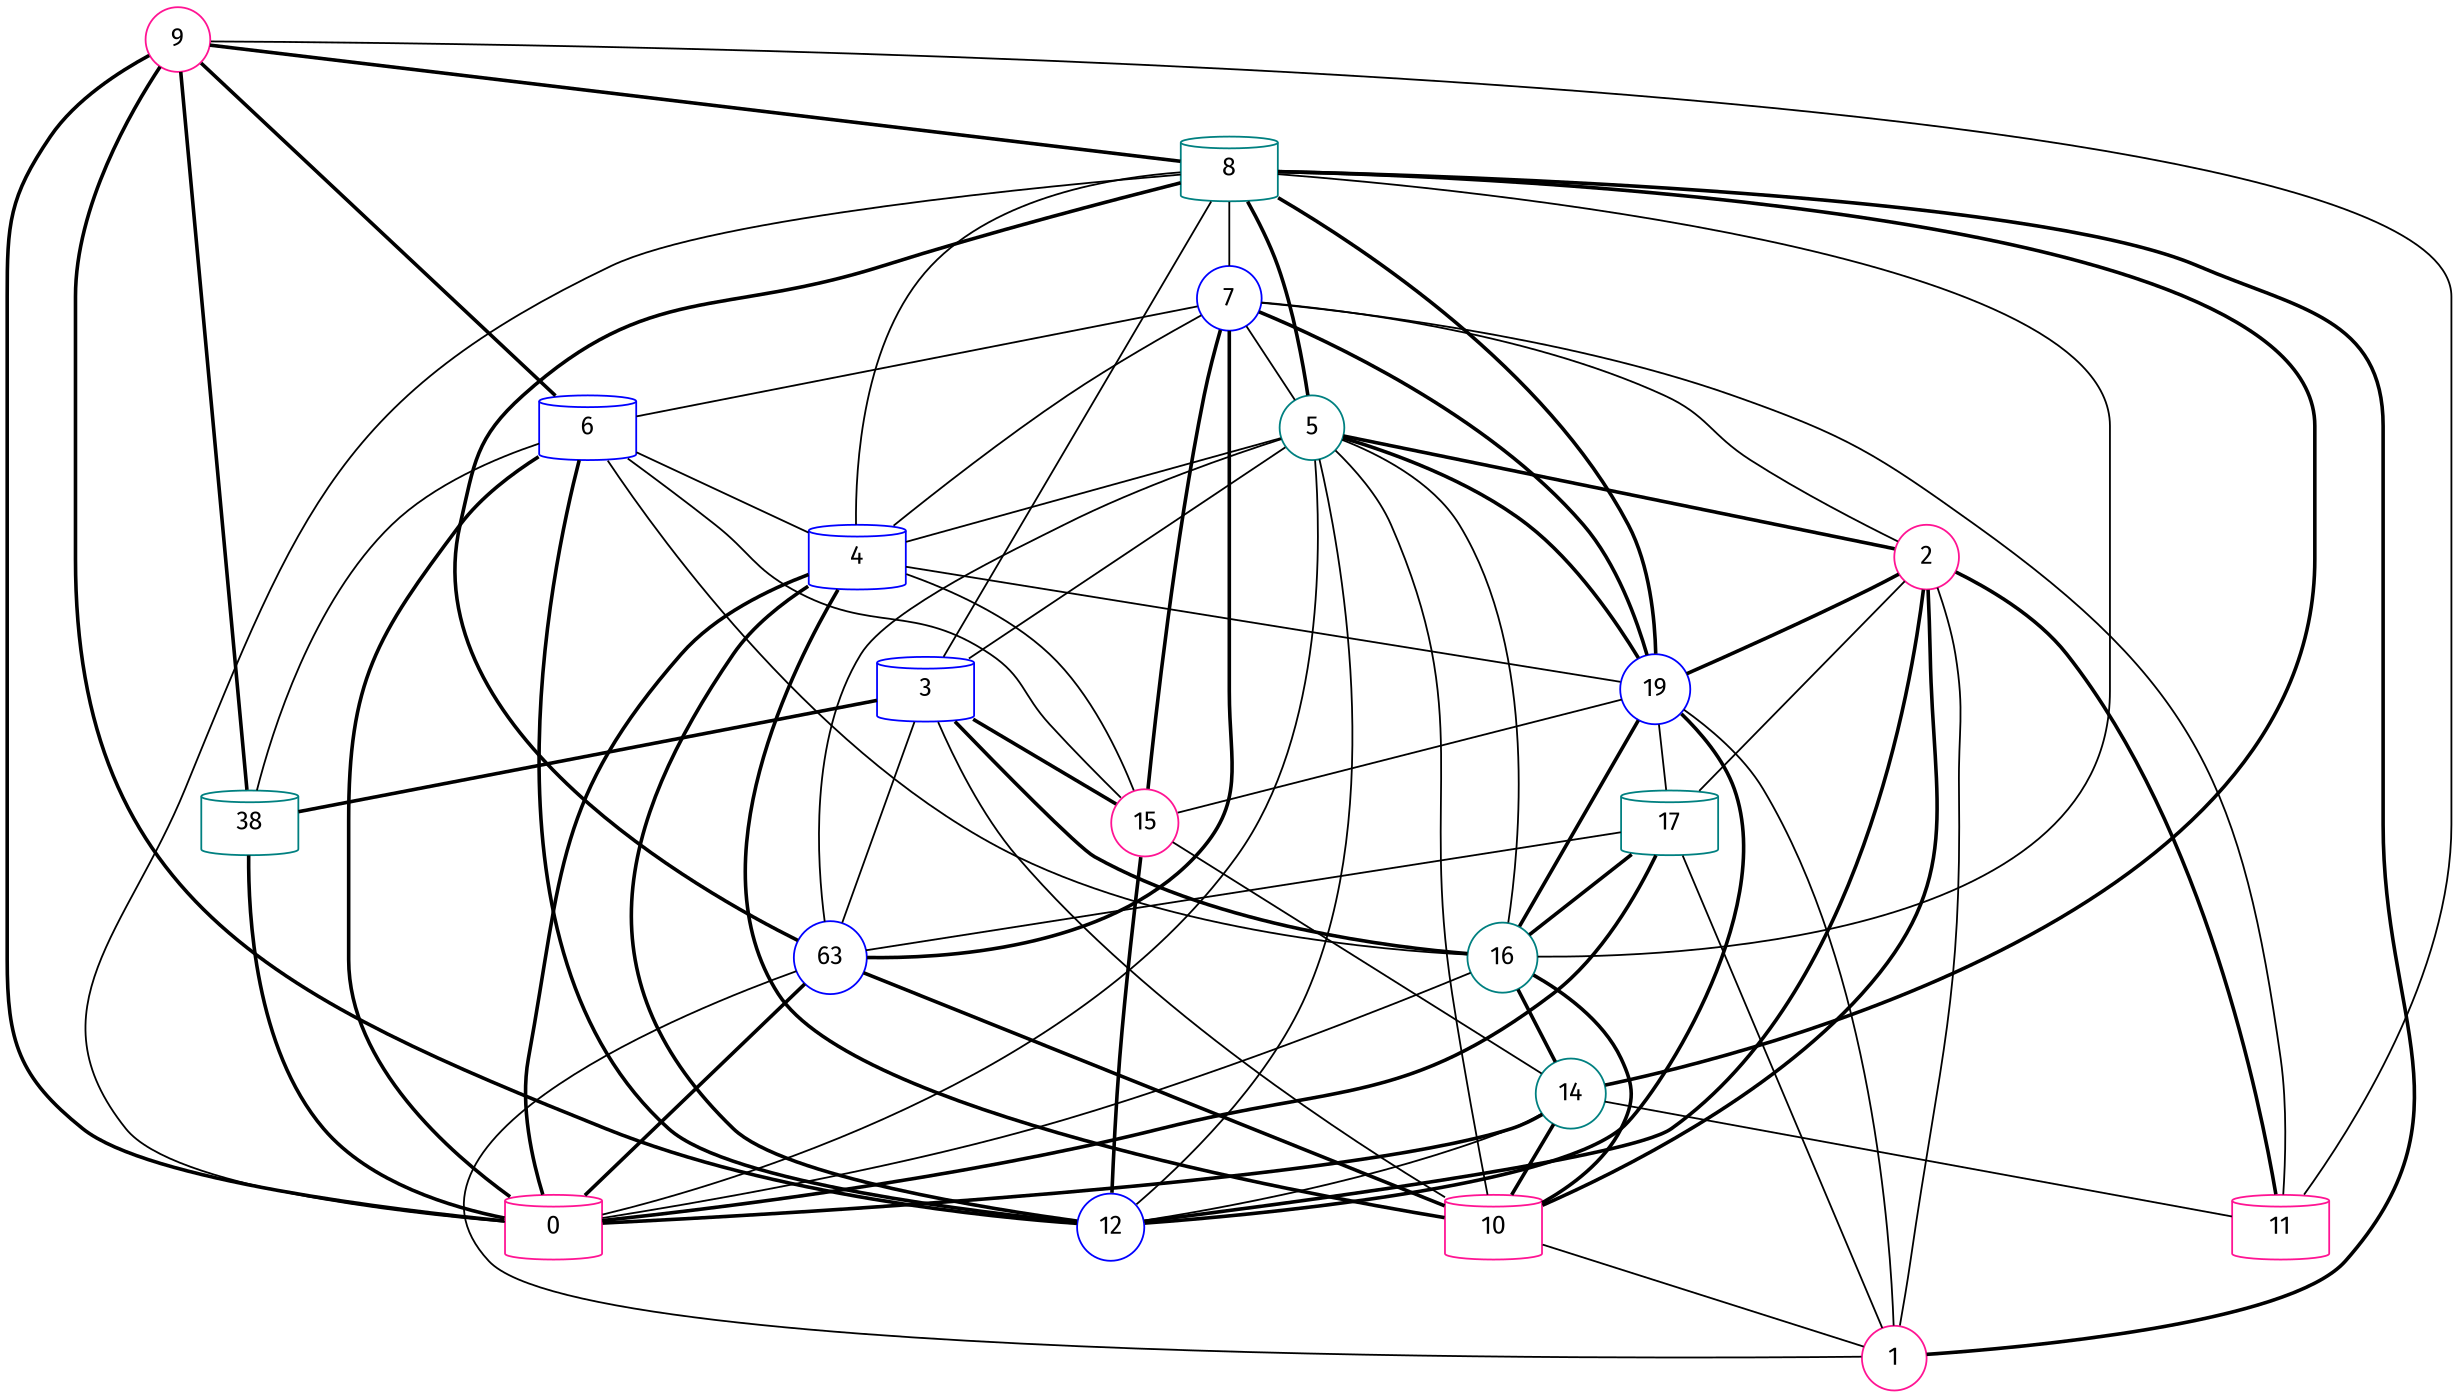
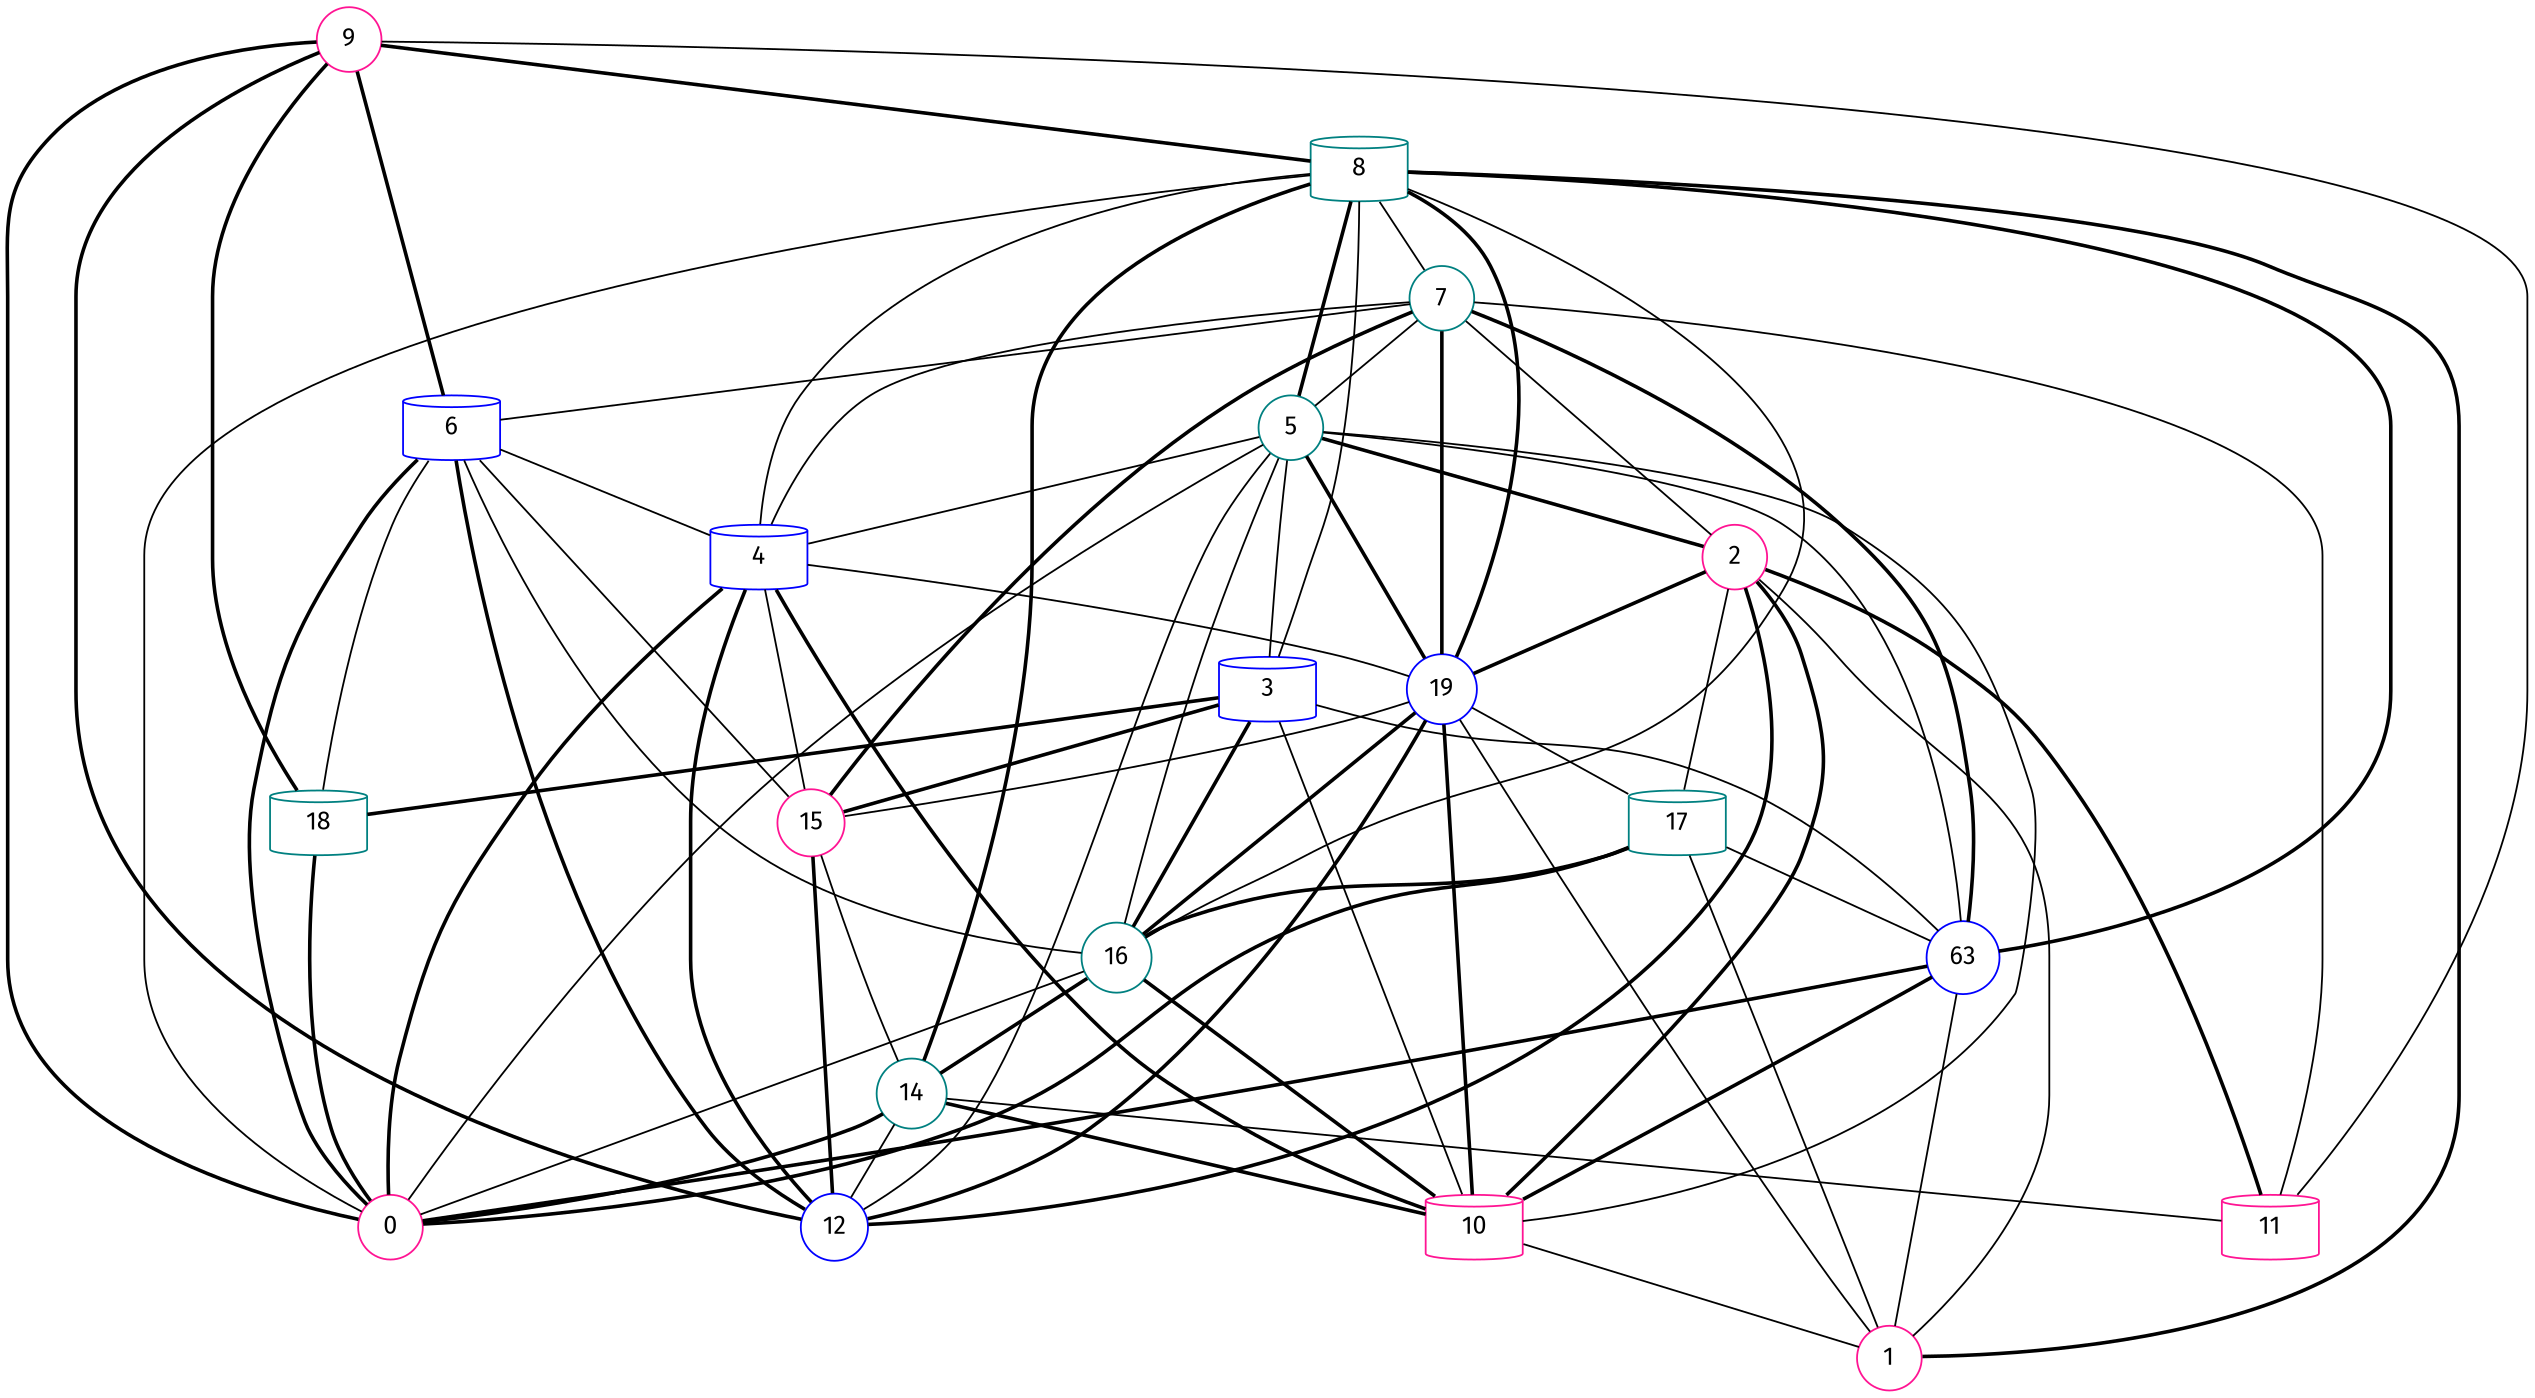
(1229, 298) -> (1442, 298)
(250, 823) -> (319, 823)
none -> (1458, 960)
(554, 1227) -> (390, 1227)
